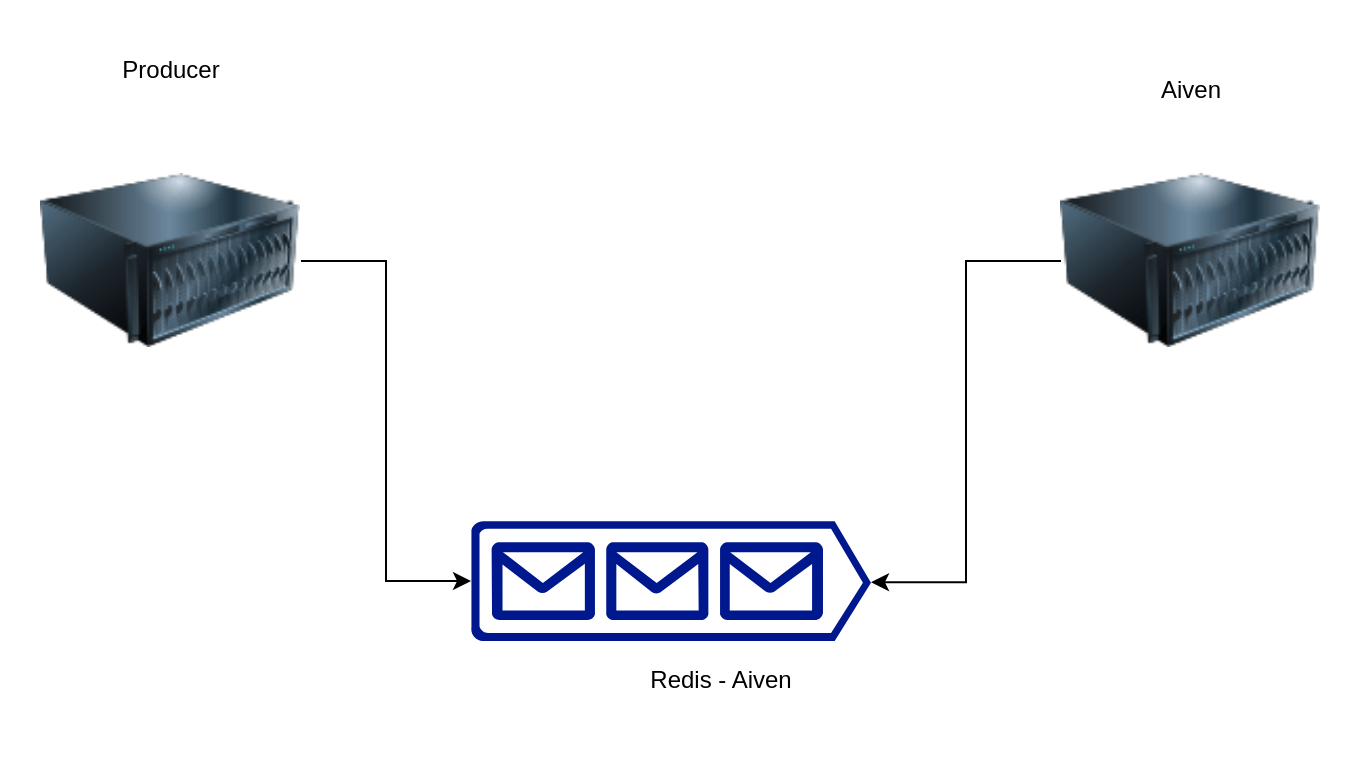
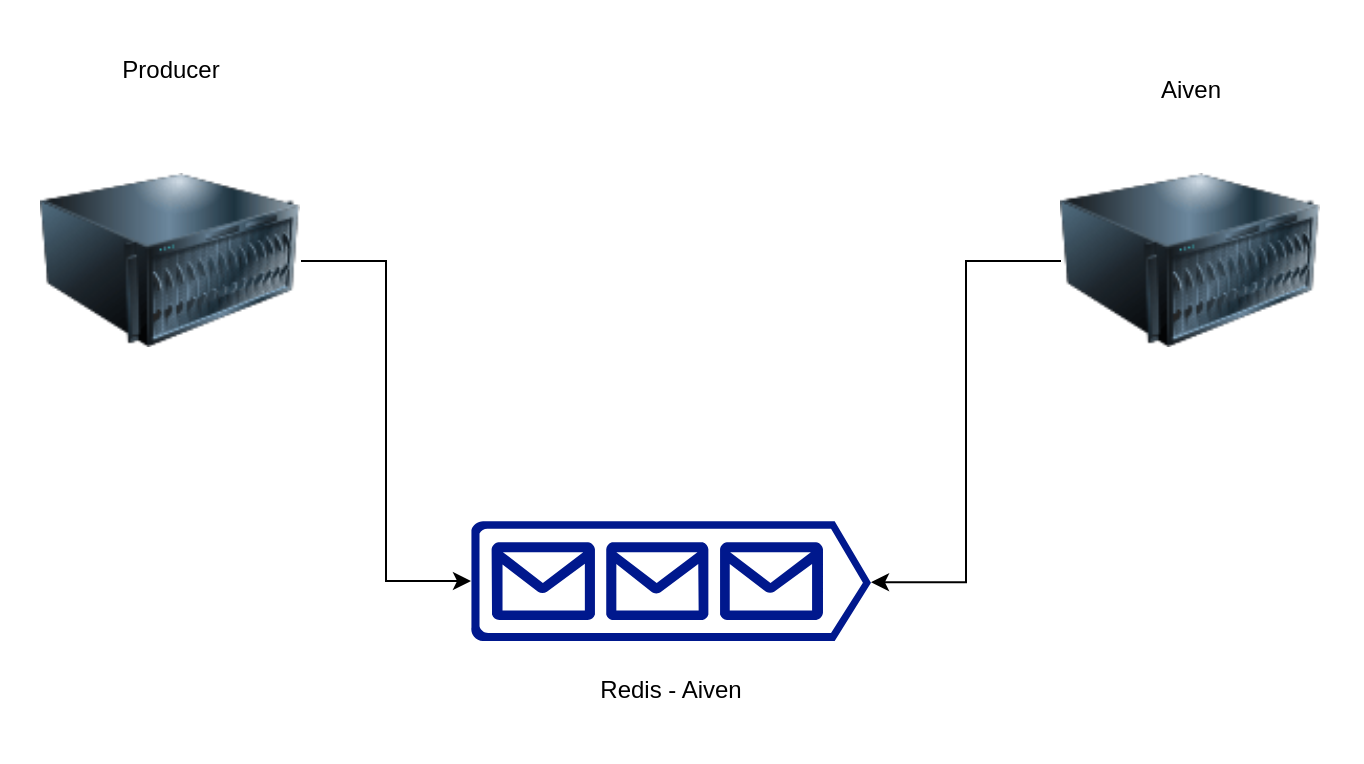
(721, 681) -> (671, 691)
